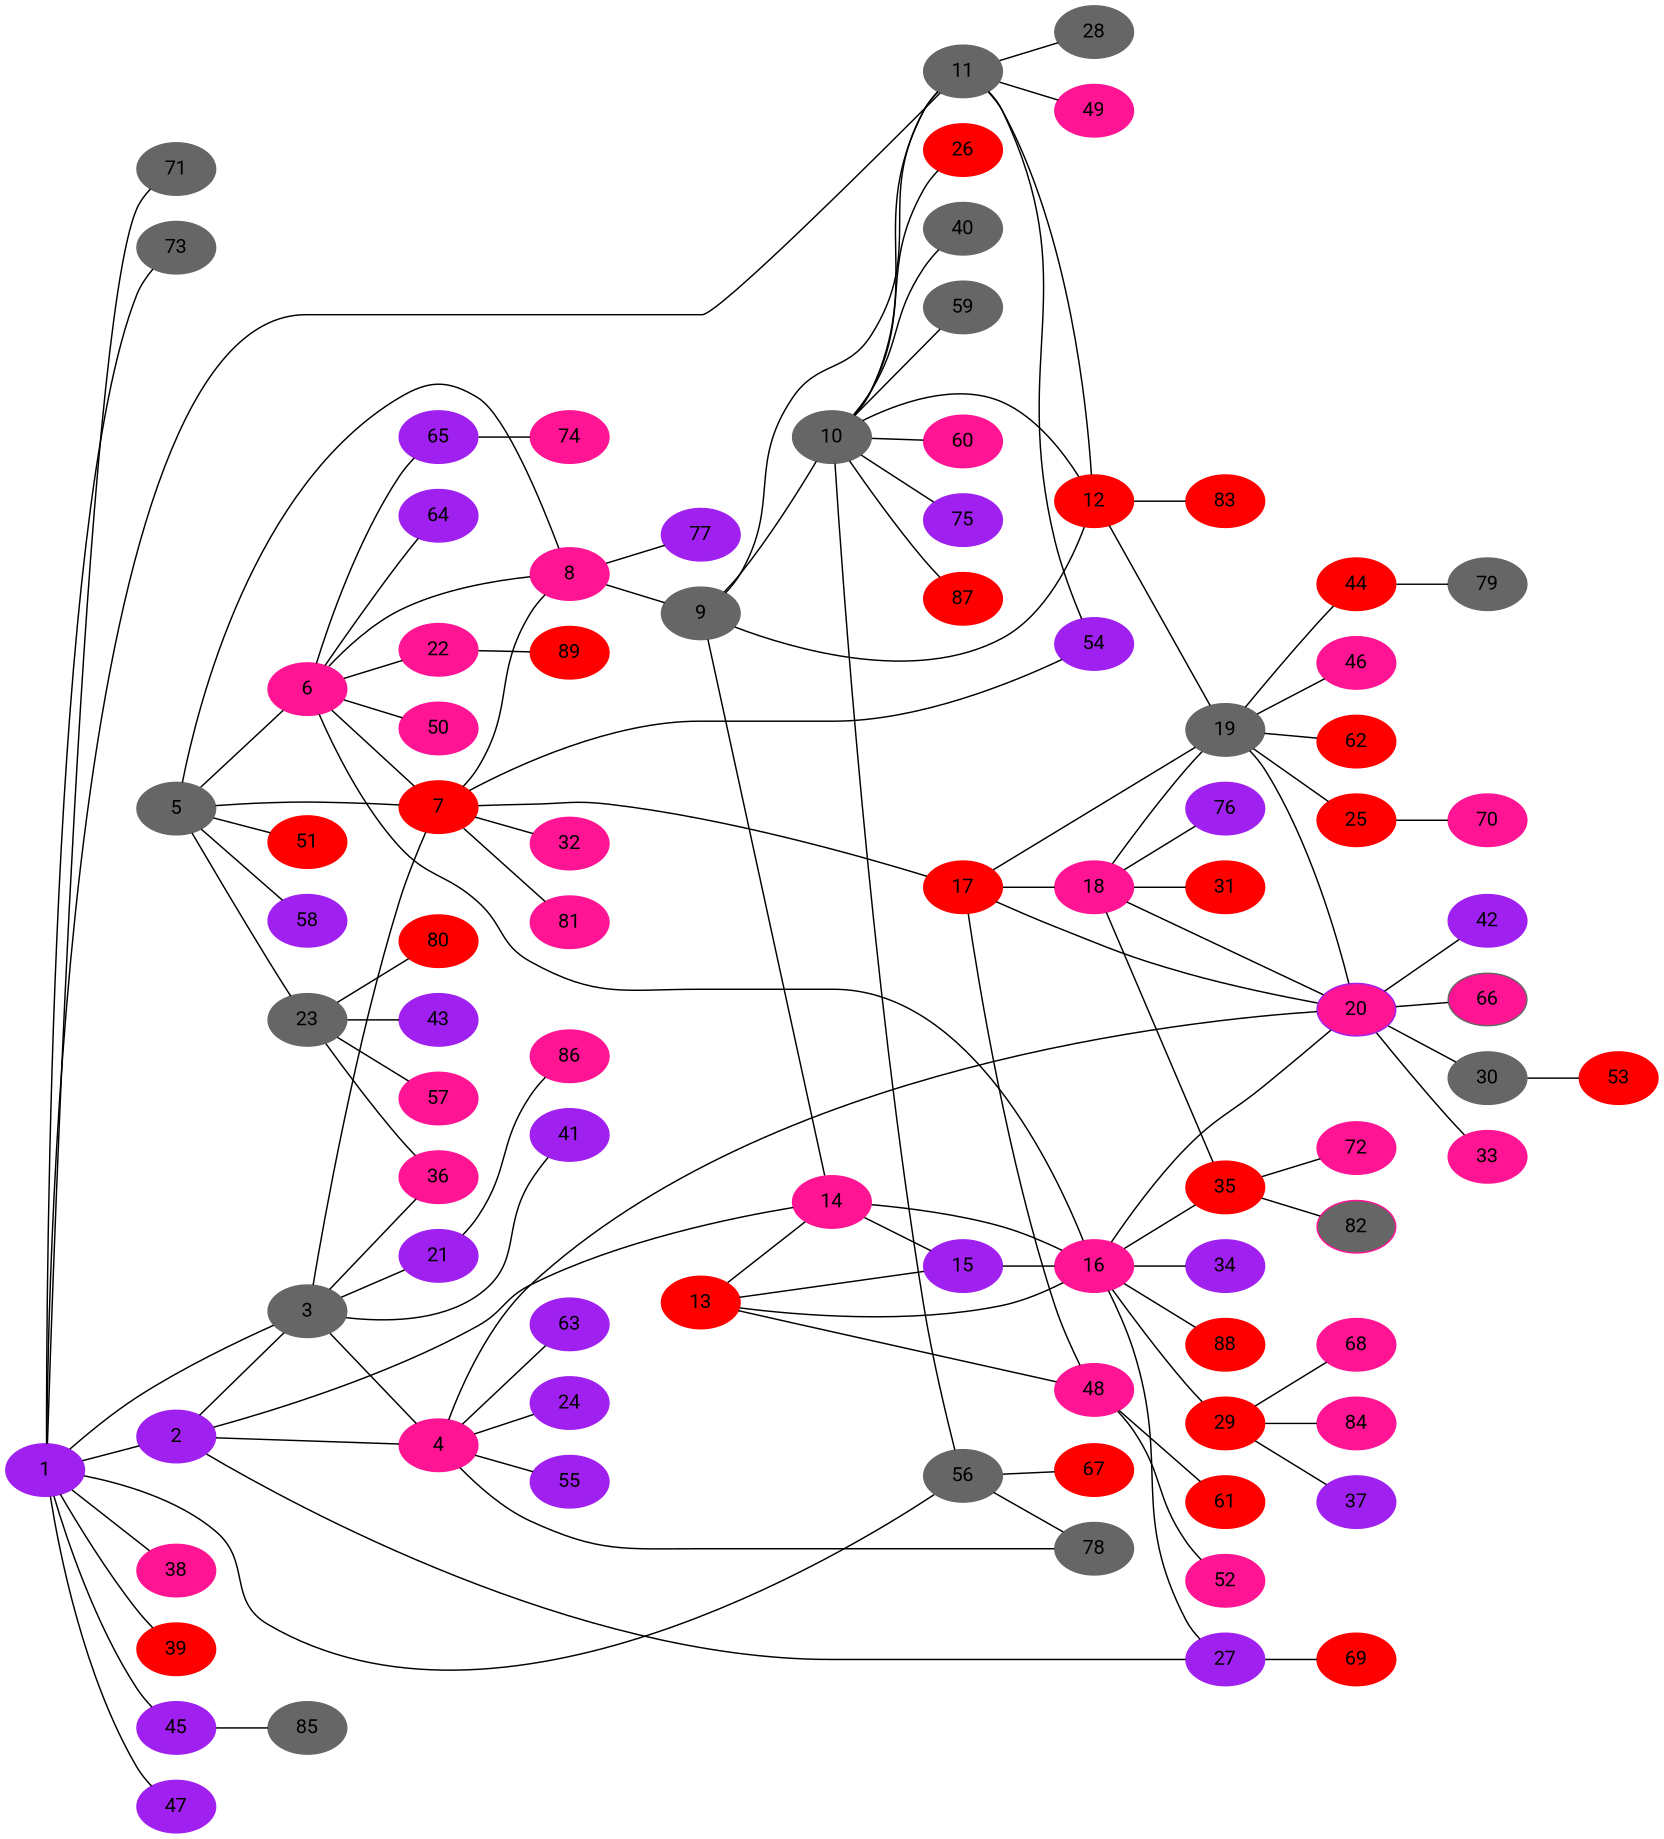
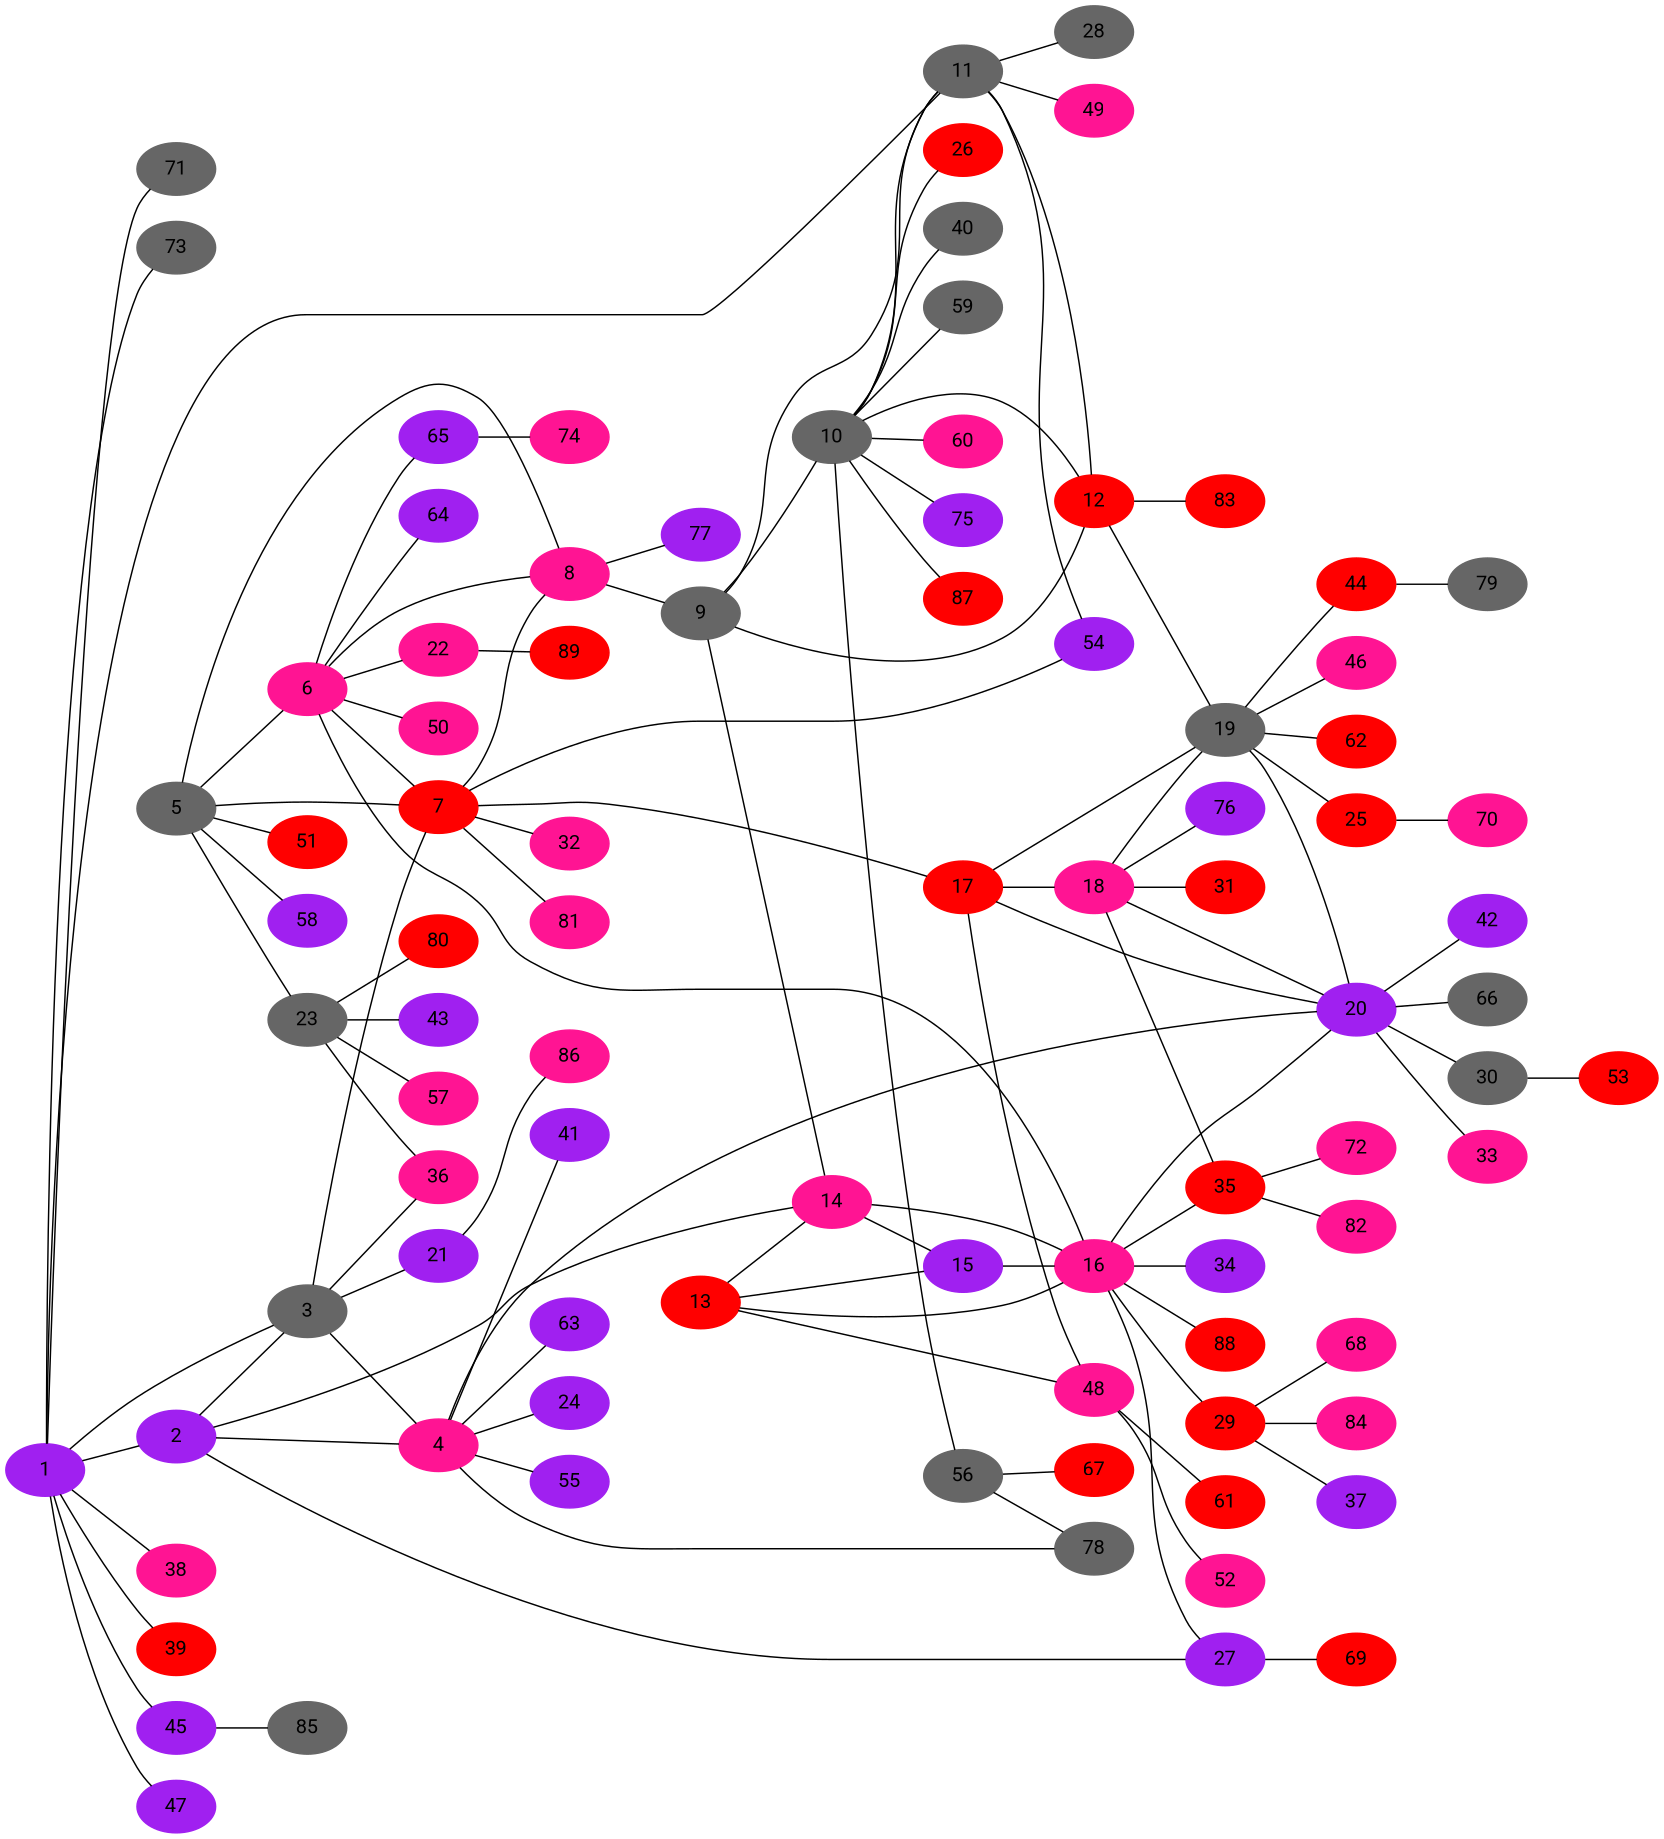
(1488, 999) -> (1488, 999)
(1356, 1010) -> (1356, 1010)
(1356, 1227) -> (1356, 1227)
(486, 1288) -> (504, 1290)
(489, 1667) -> none
